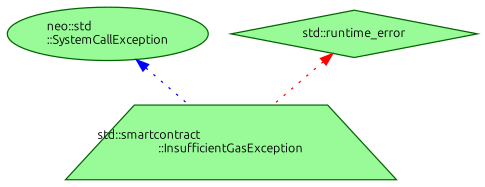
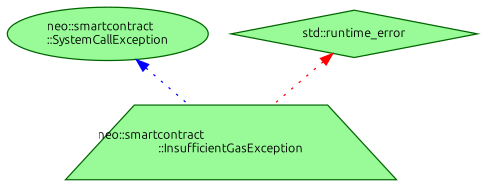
(108, 34) -> (108, 34)
(231, 142) -> (231, 142)
